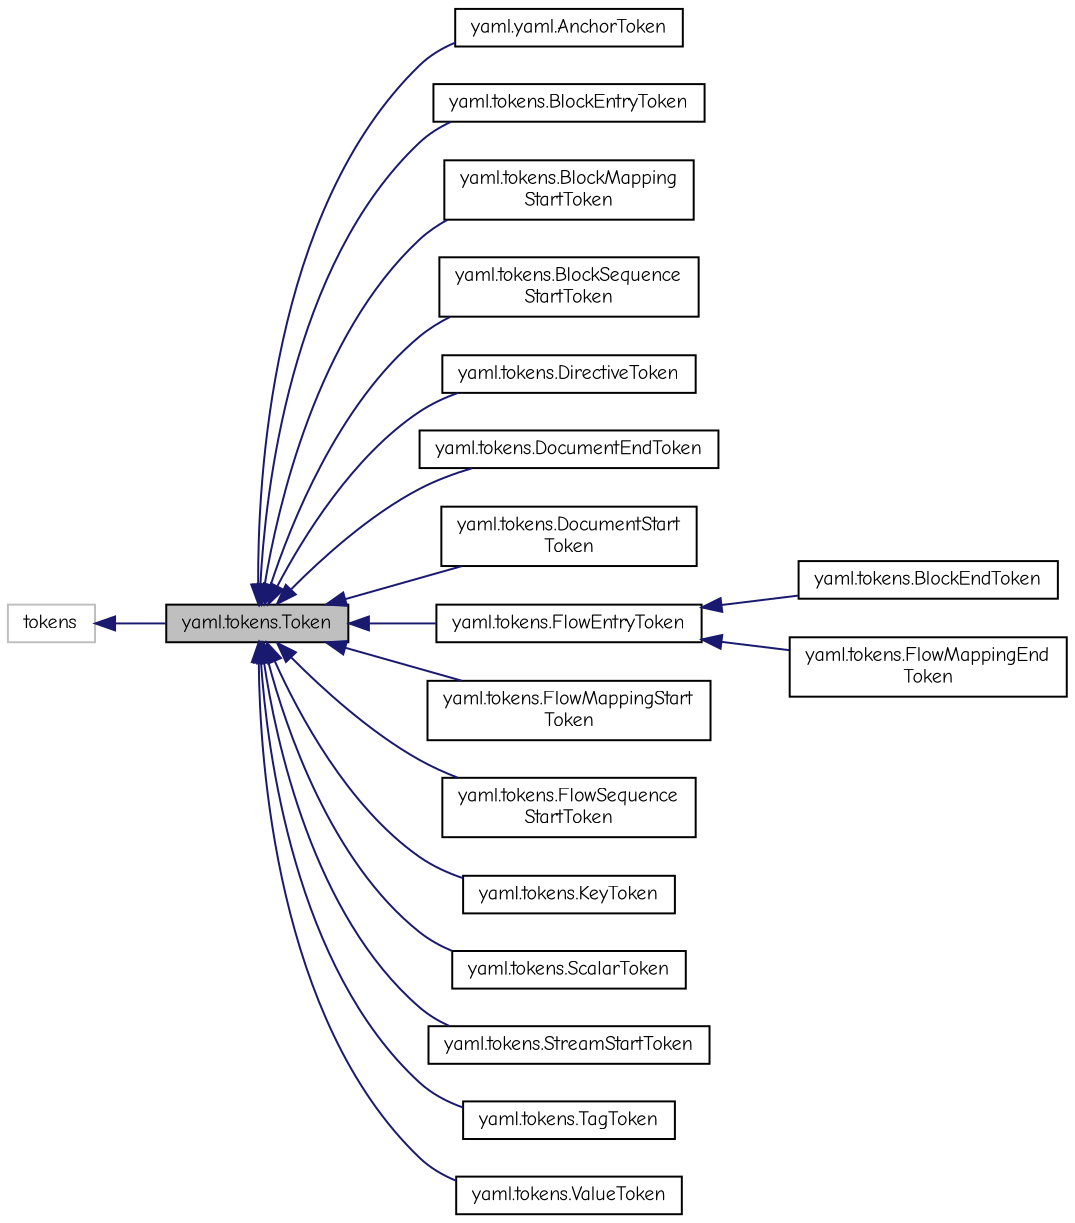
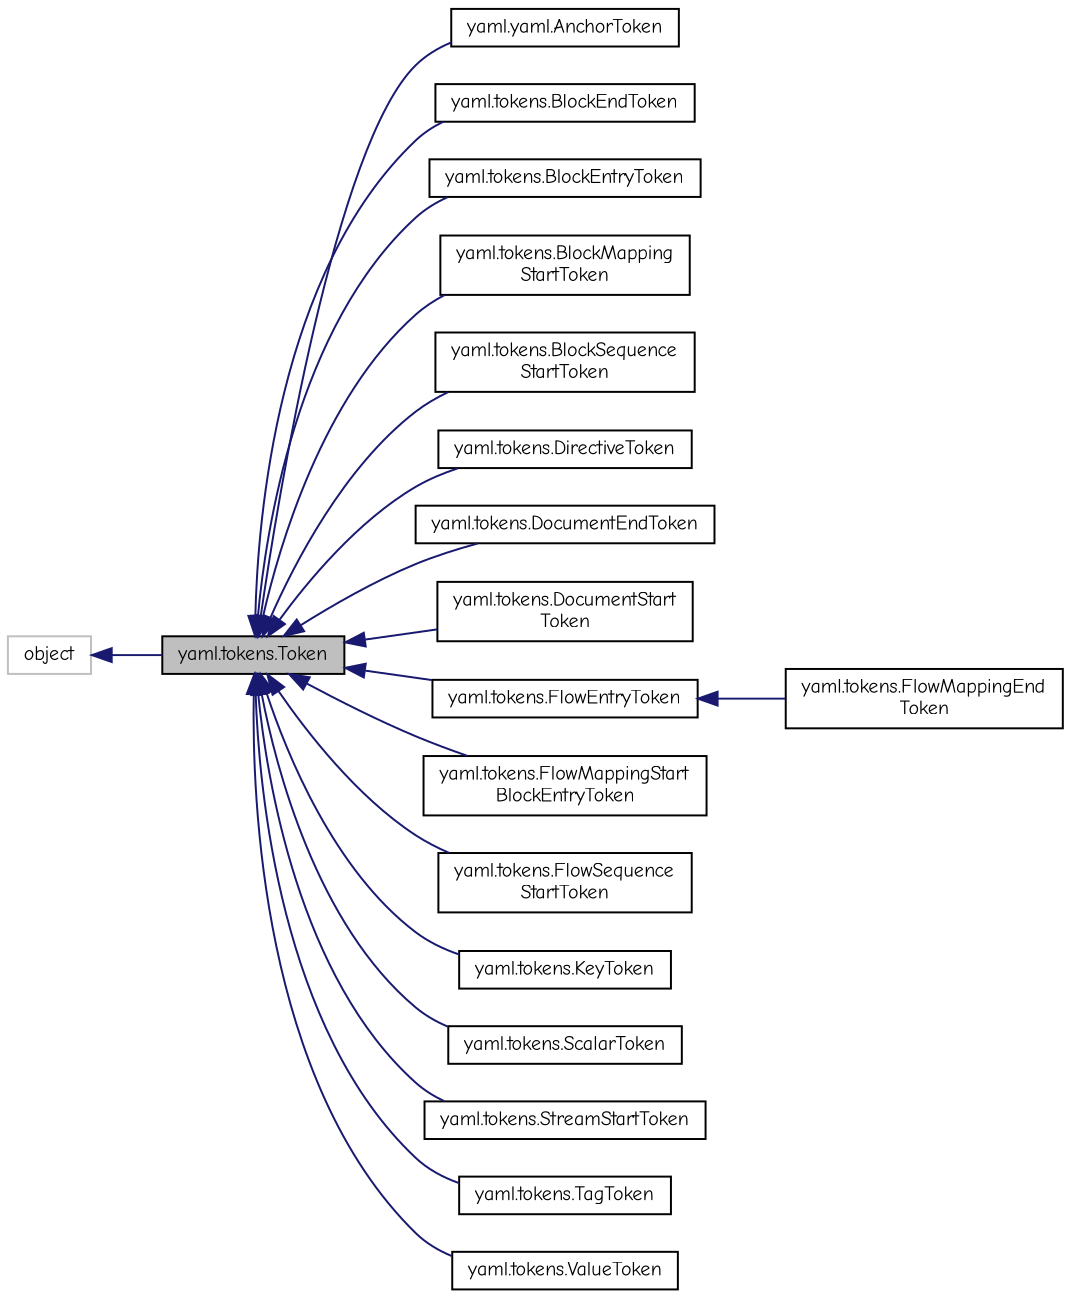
(760, 600) -> (298, 347)
(51, 623) -> (49, 655)
(569, 711) -> (565, 786)
